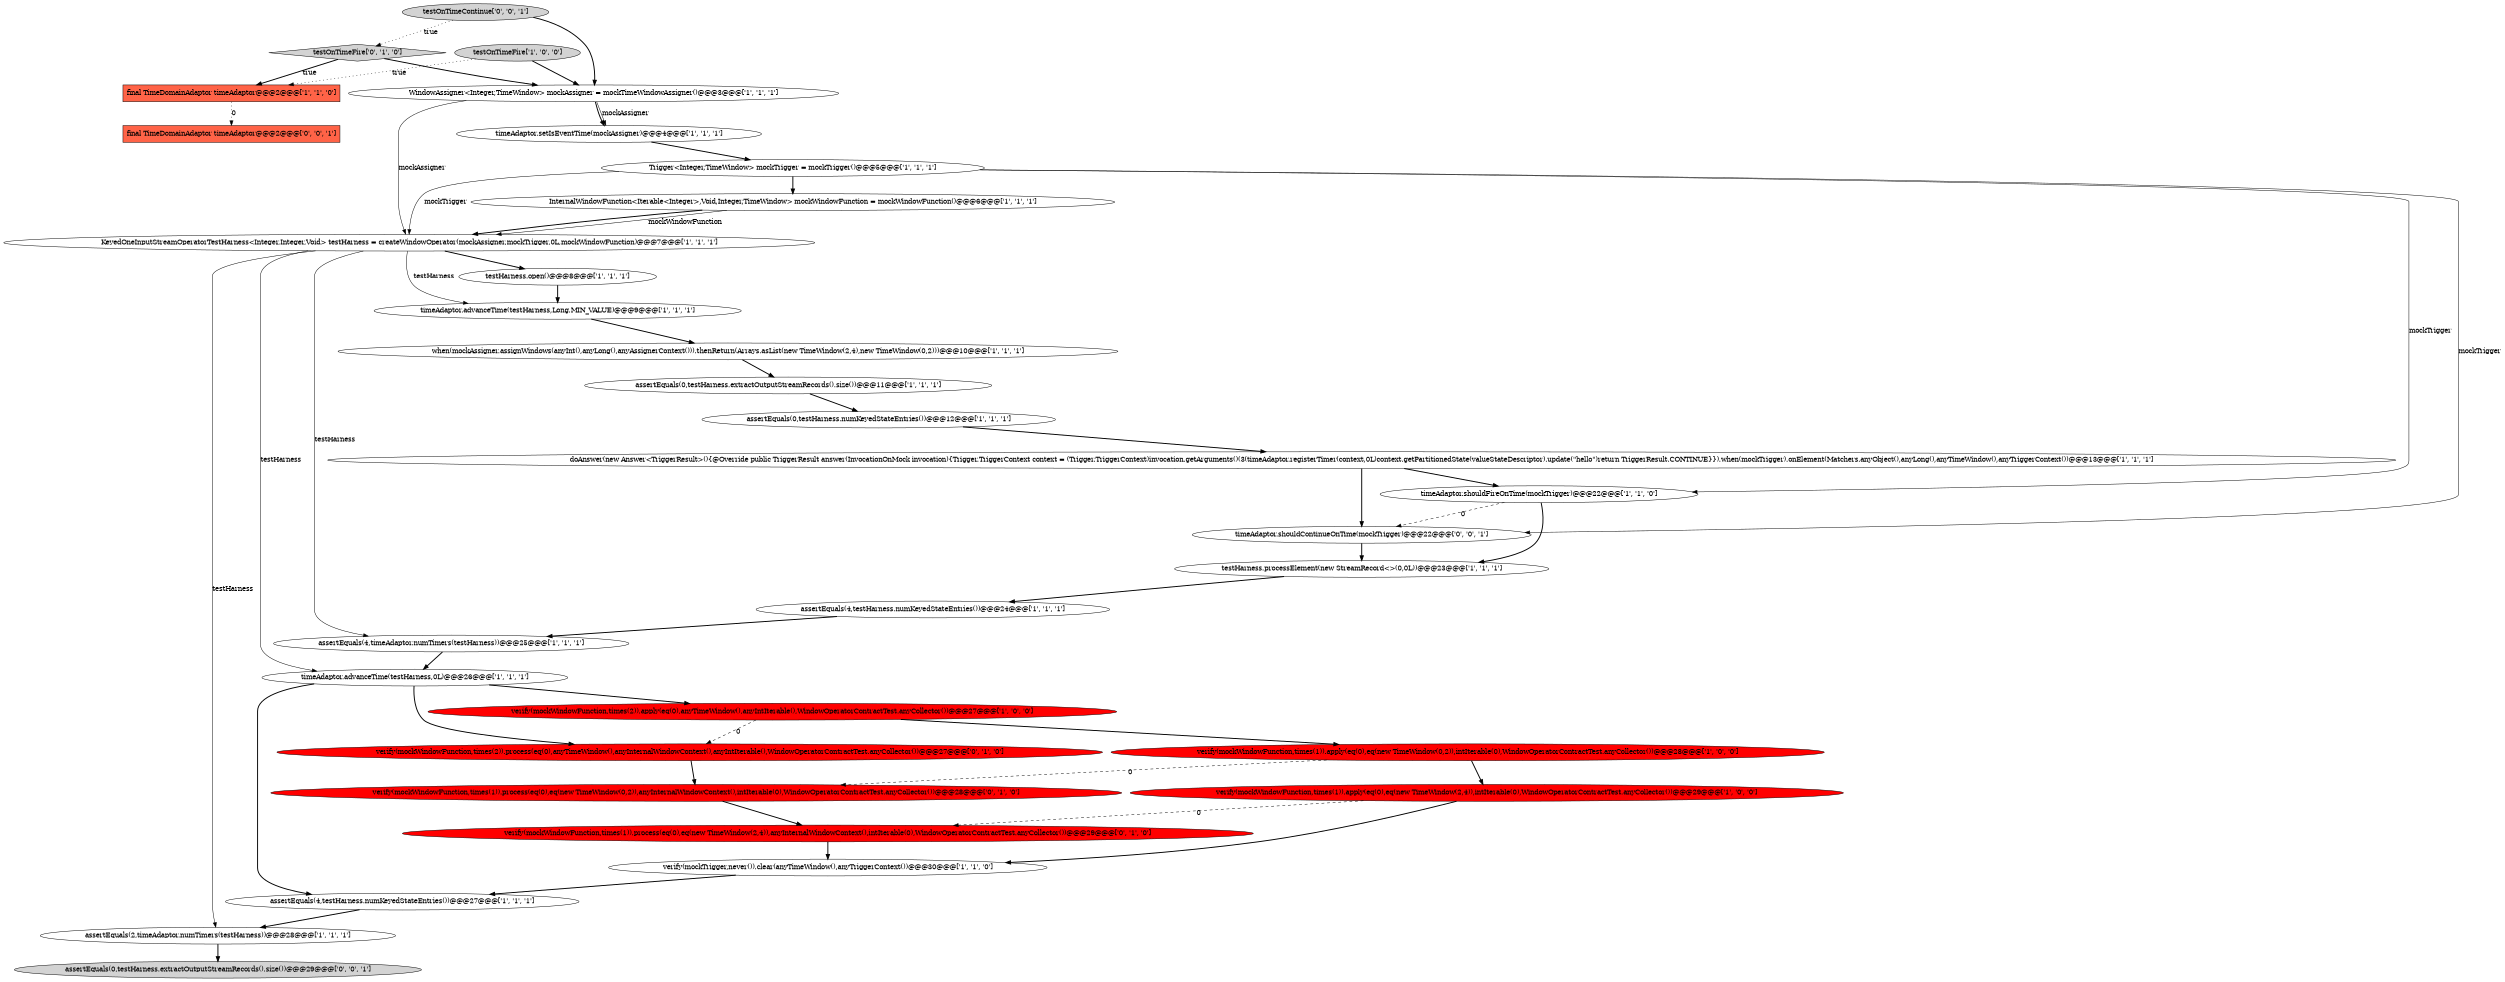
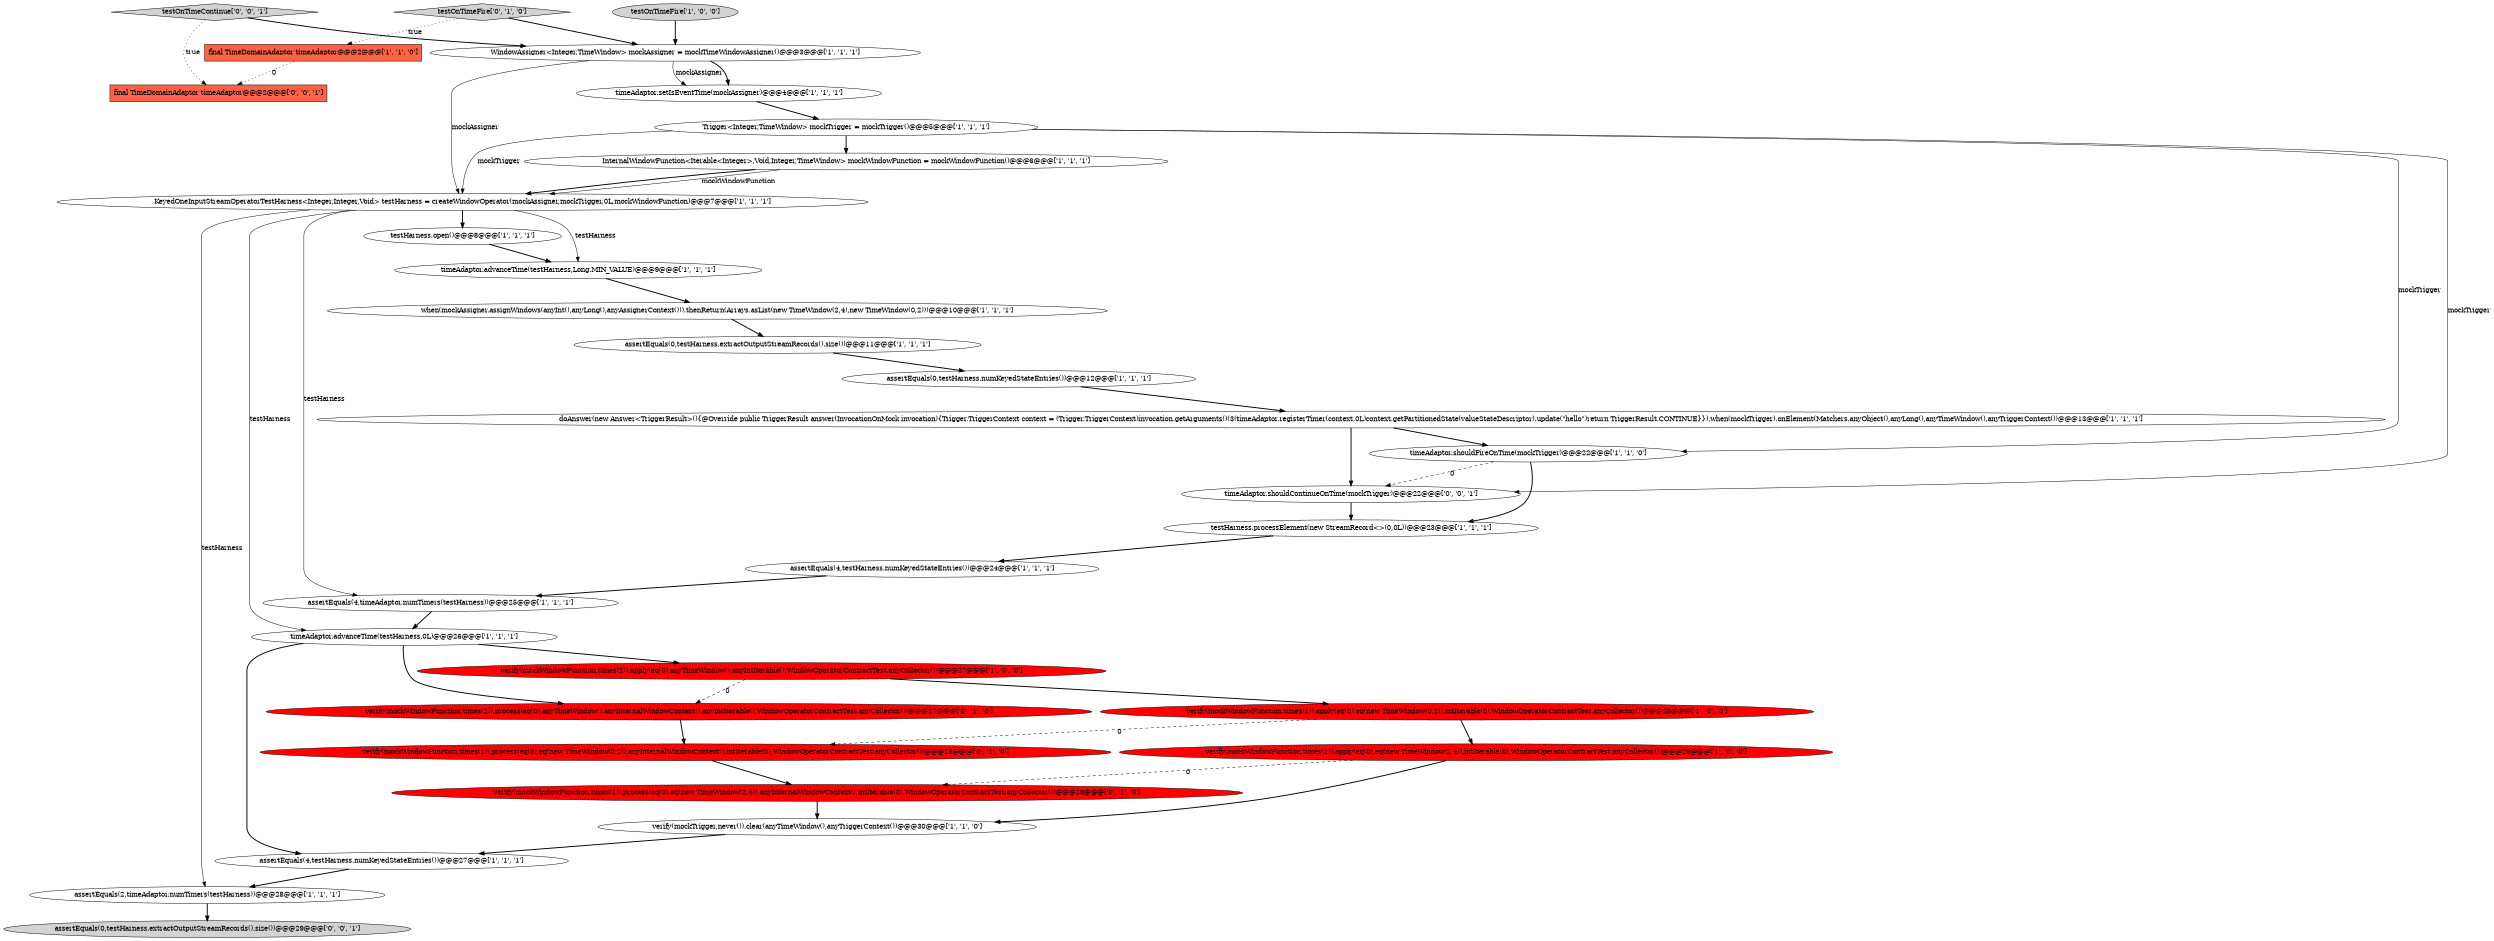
(476, 12) -> (215, 12)
(417, 32) -> (184, 50)
(300, 71) -> (405, 31)
(385, 72) -> none
